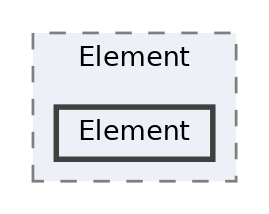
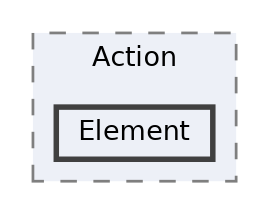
(135, 59) -> (135, 59)
